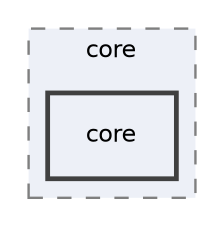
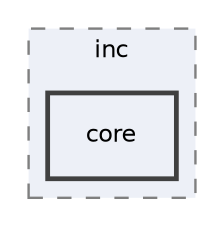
(112, 51) -> (112, 51)
